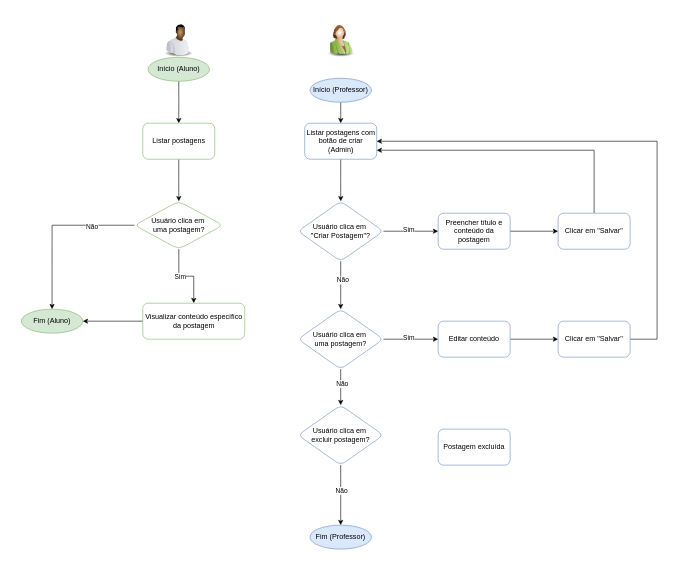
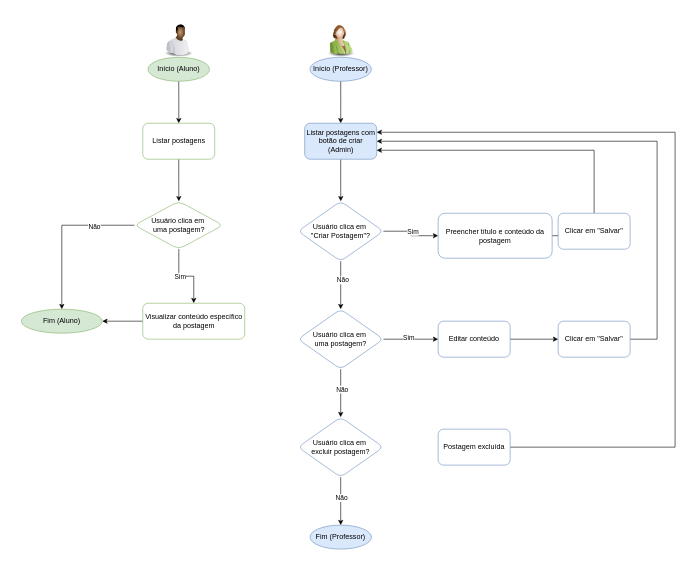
(341, 90) -> (341, 69)
none -> (675, 132)
(341, 141) -> (341, 141)
(474, 231) -> (495, 236)
(52, 321) -> (62, 321)
(341, 435) -> (341, 447)
